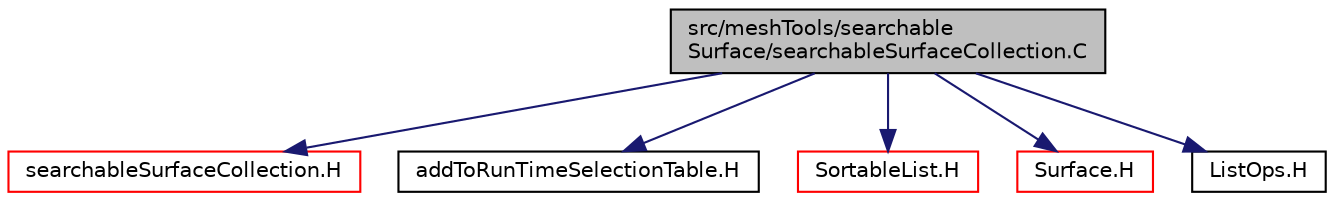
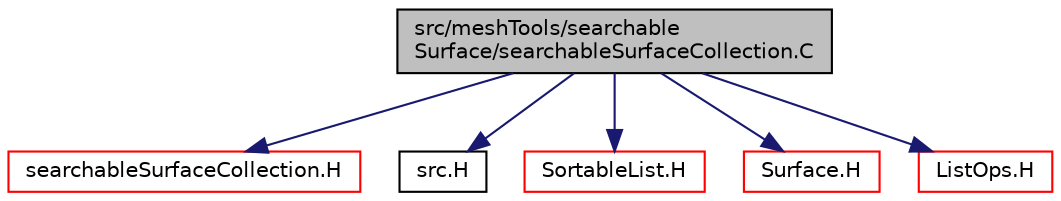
(579, 172) -> (443, 172)
(1259, 172) -> (986, 172)
